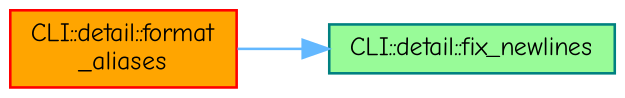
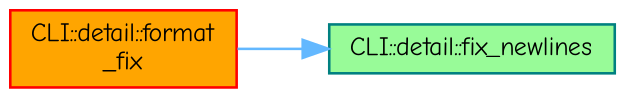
(123, 49) -> (123, 49)
